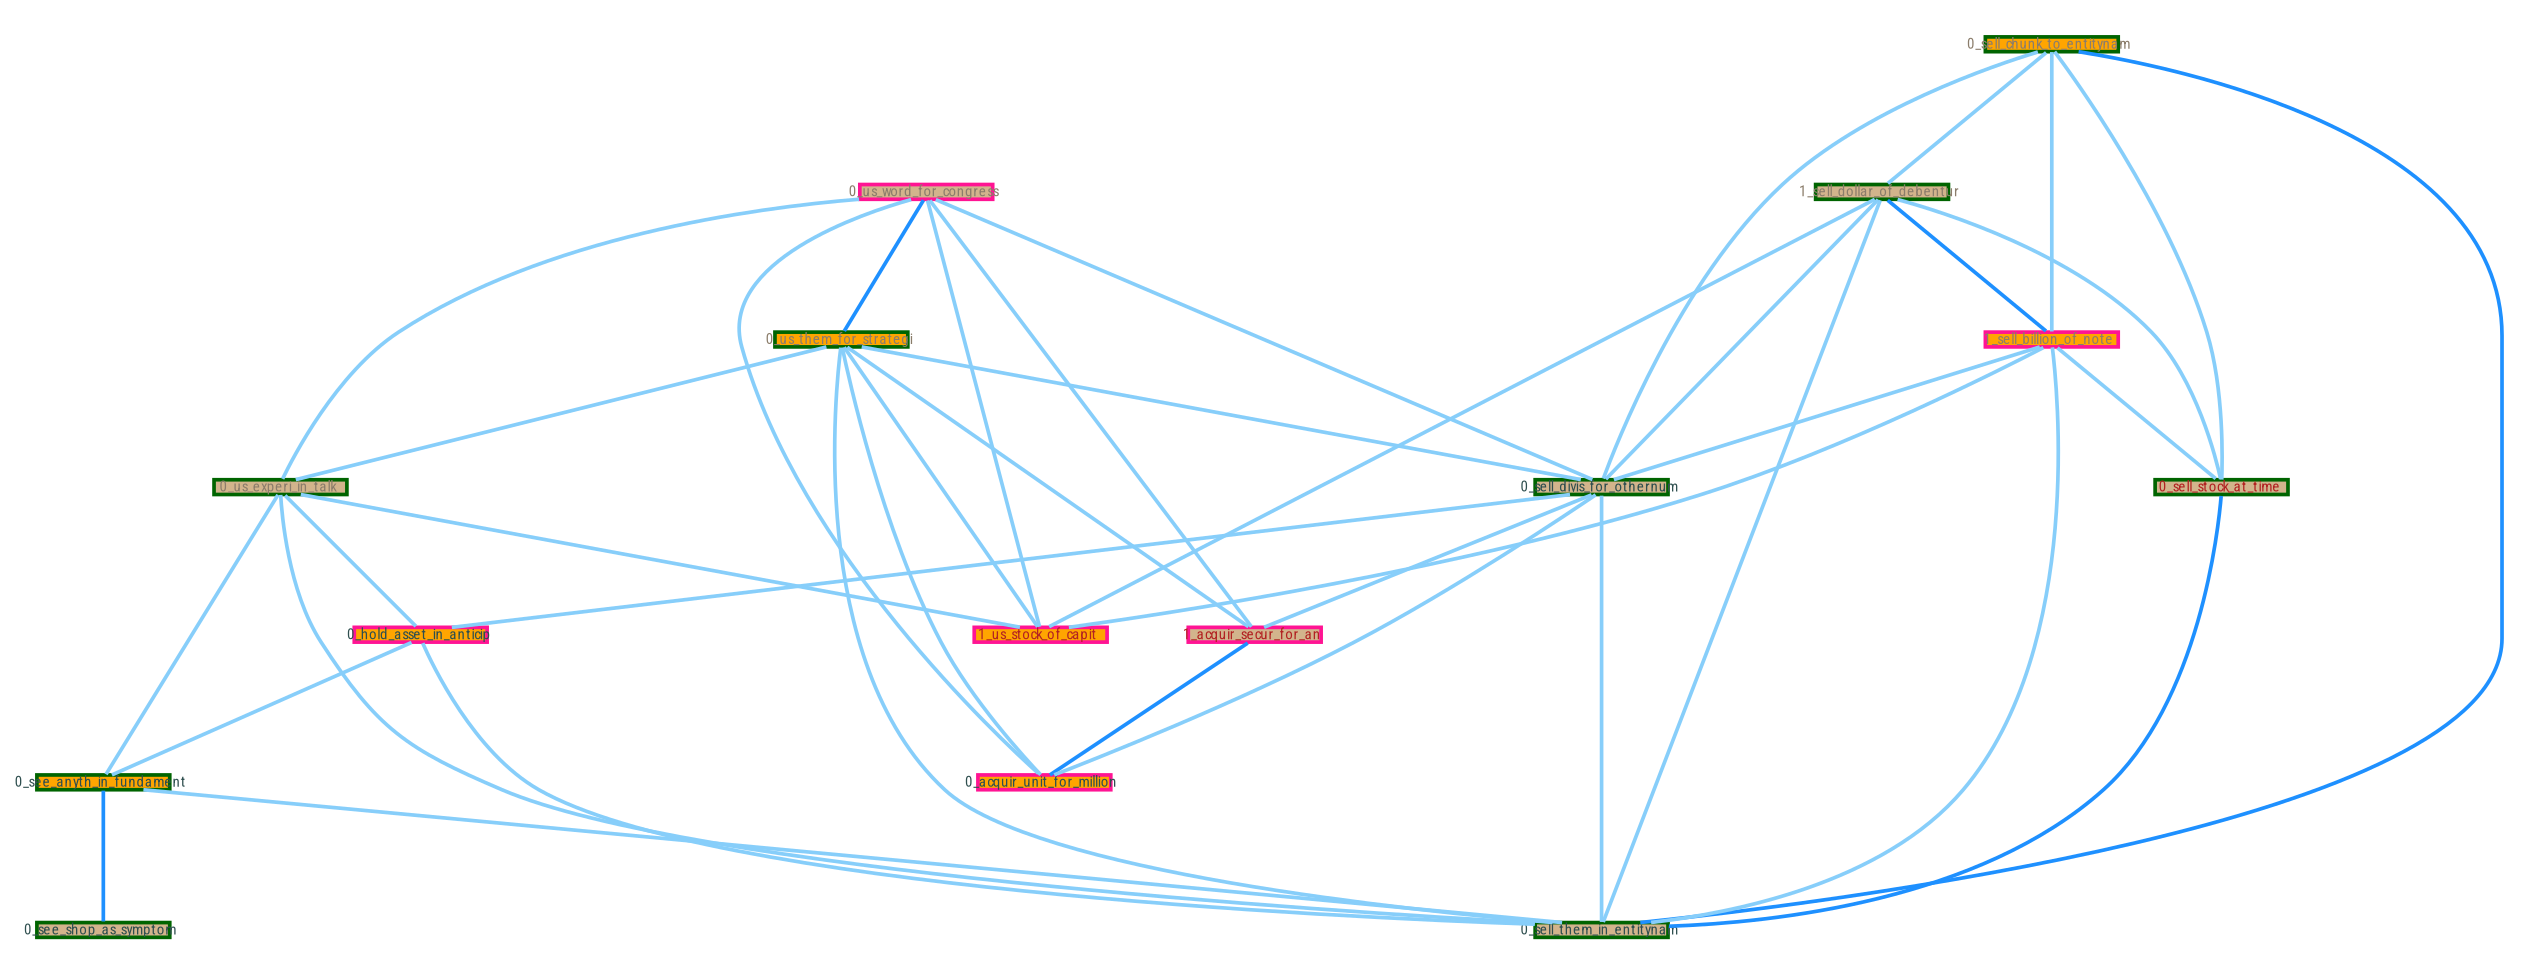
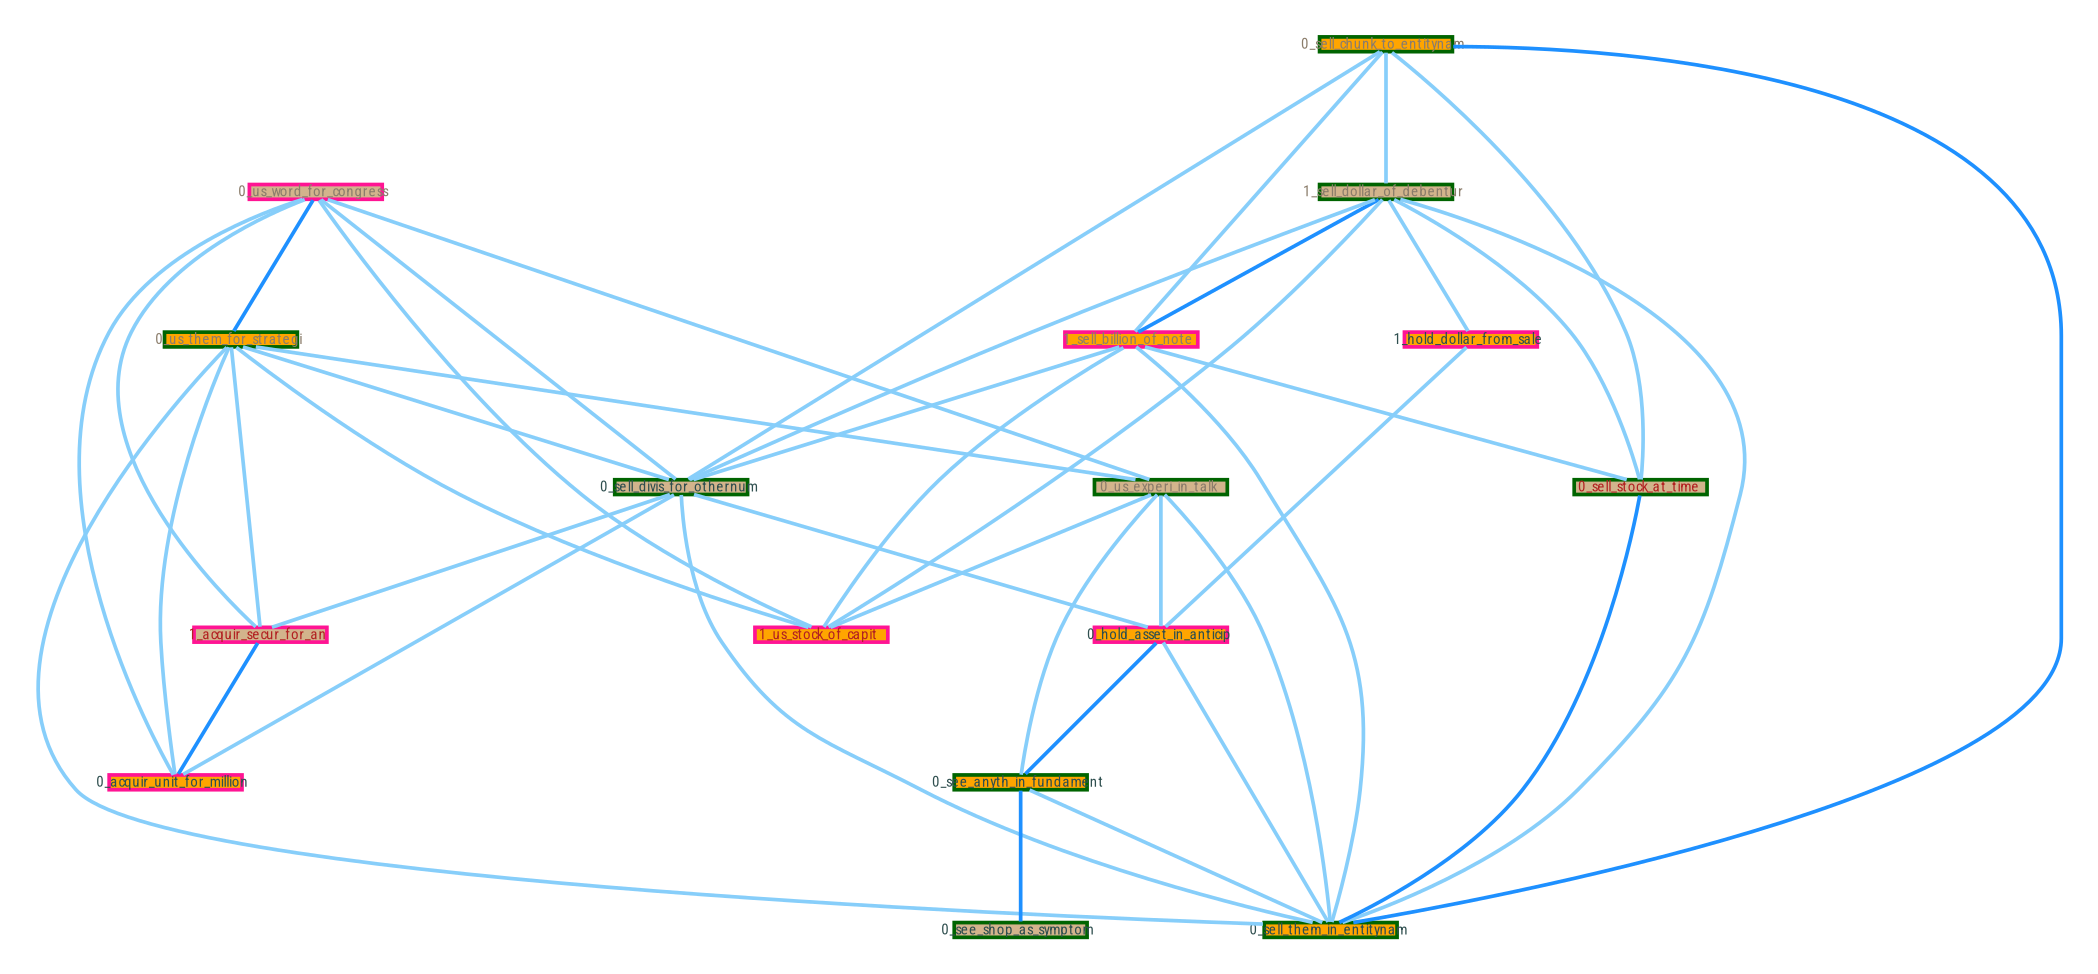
none -> (1471, 340)
(262, 709) -> (1091, 708)
(1602, 930) -> (1331, 930)
